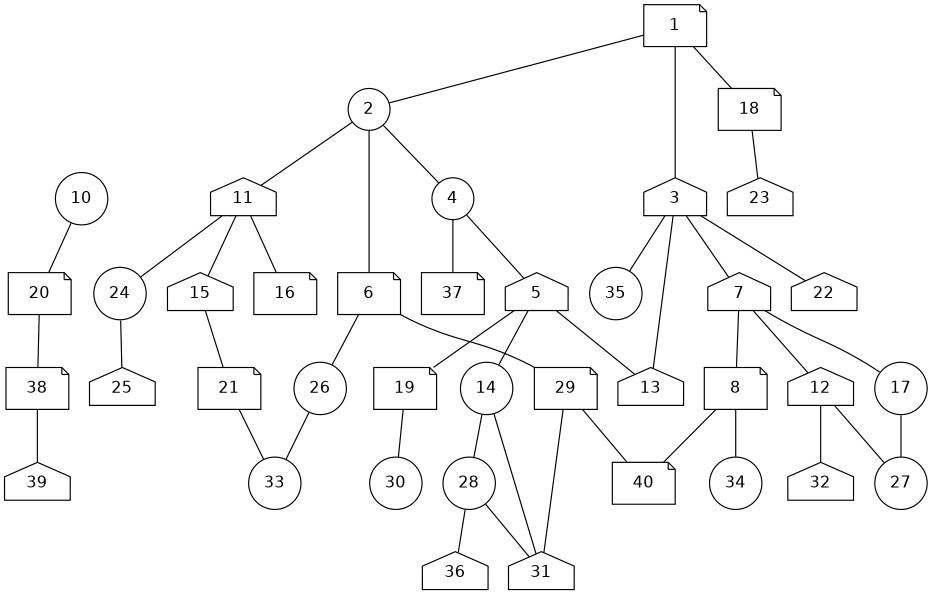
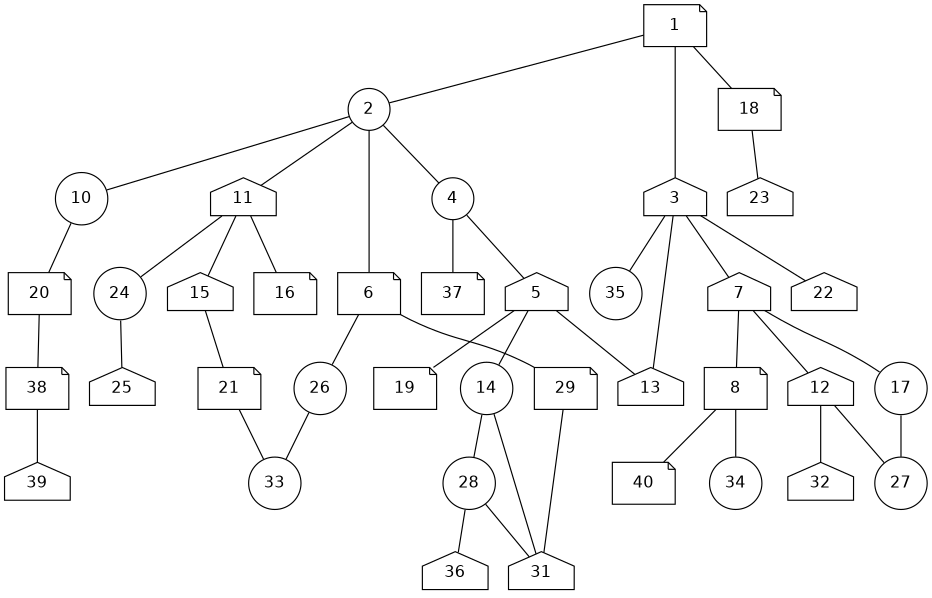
none -> (228, 153)
(605, 436) -> none
(396, 483) -> none
